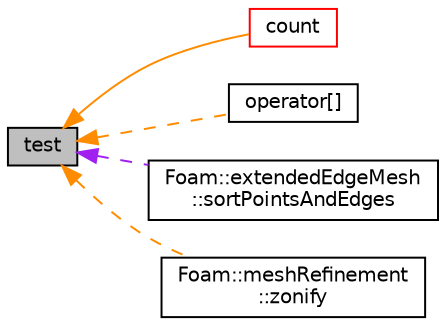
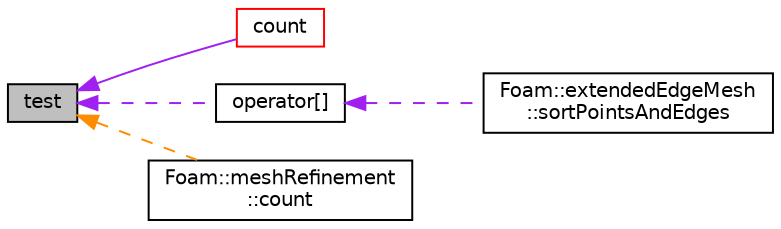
(158, 61) -> (166, 60)
(163, 126) -> (157, 103)
(123, 160) -> (424, 103)
(293, 287) -> (280, 190)
